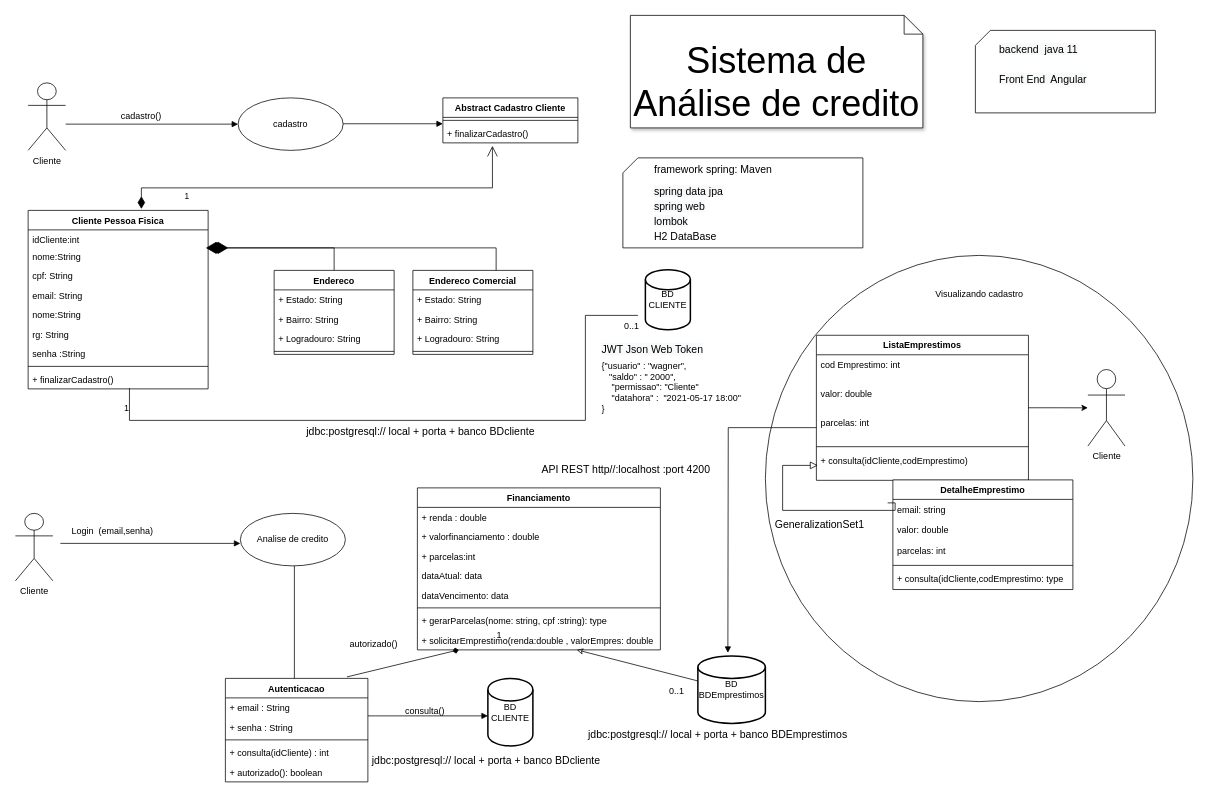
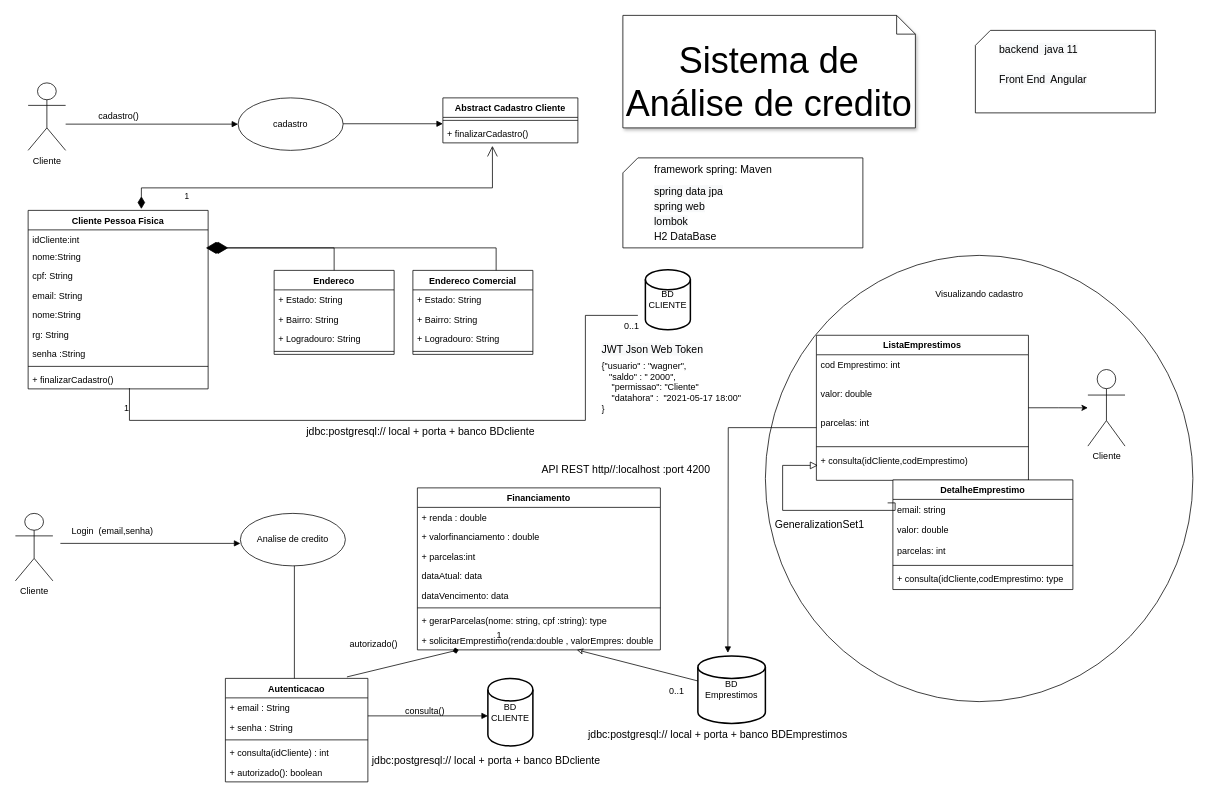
(777, 72) -> (769, 72)
(170, 117) -> (147, 117)
(732, 690) -> (732, 690)
